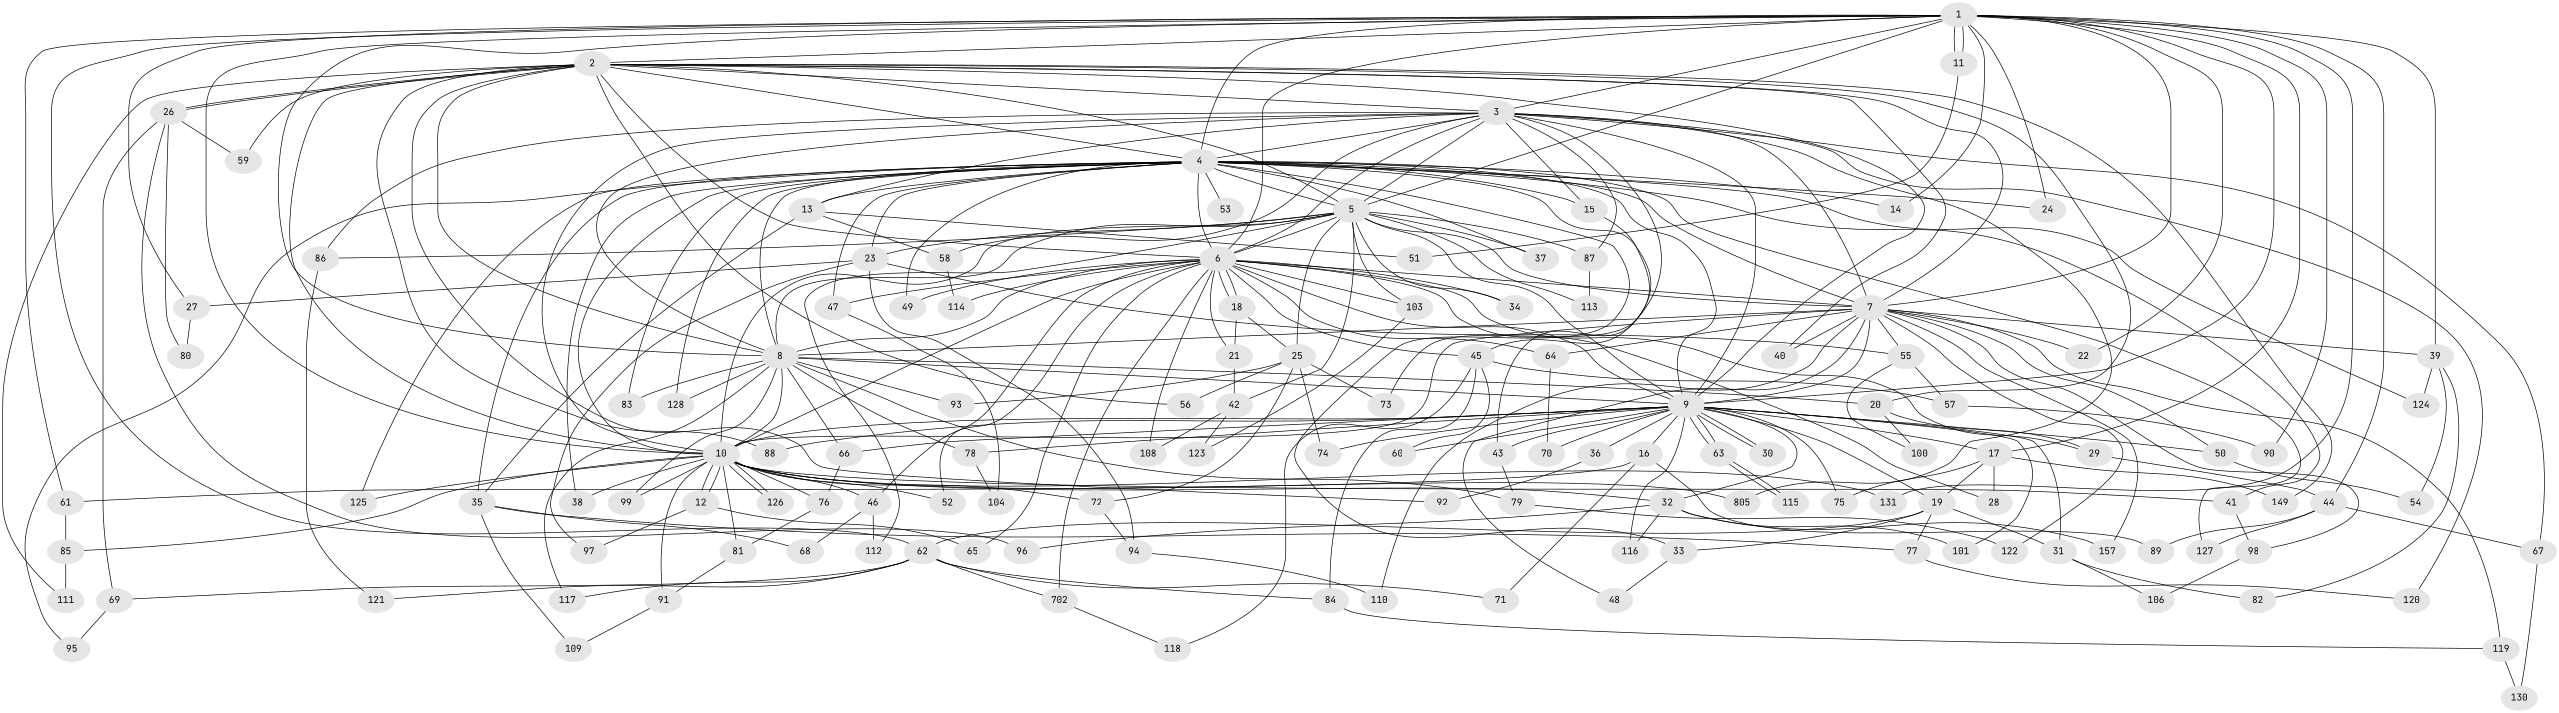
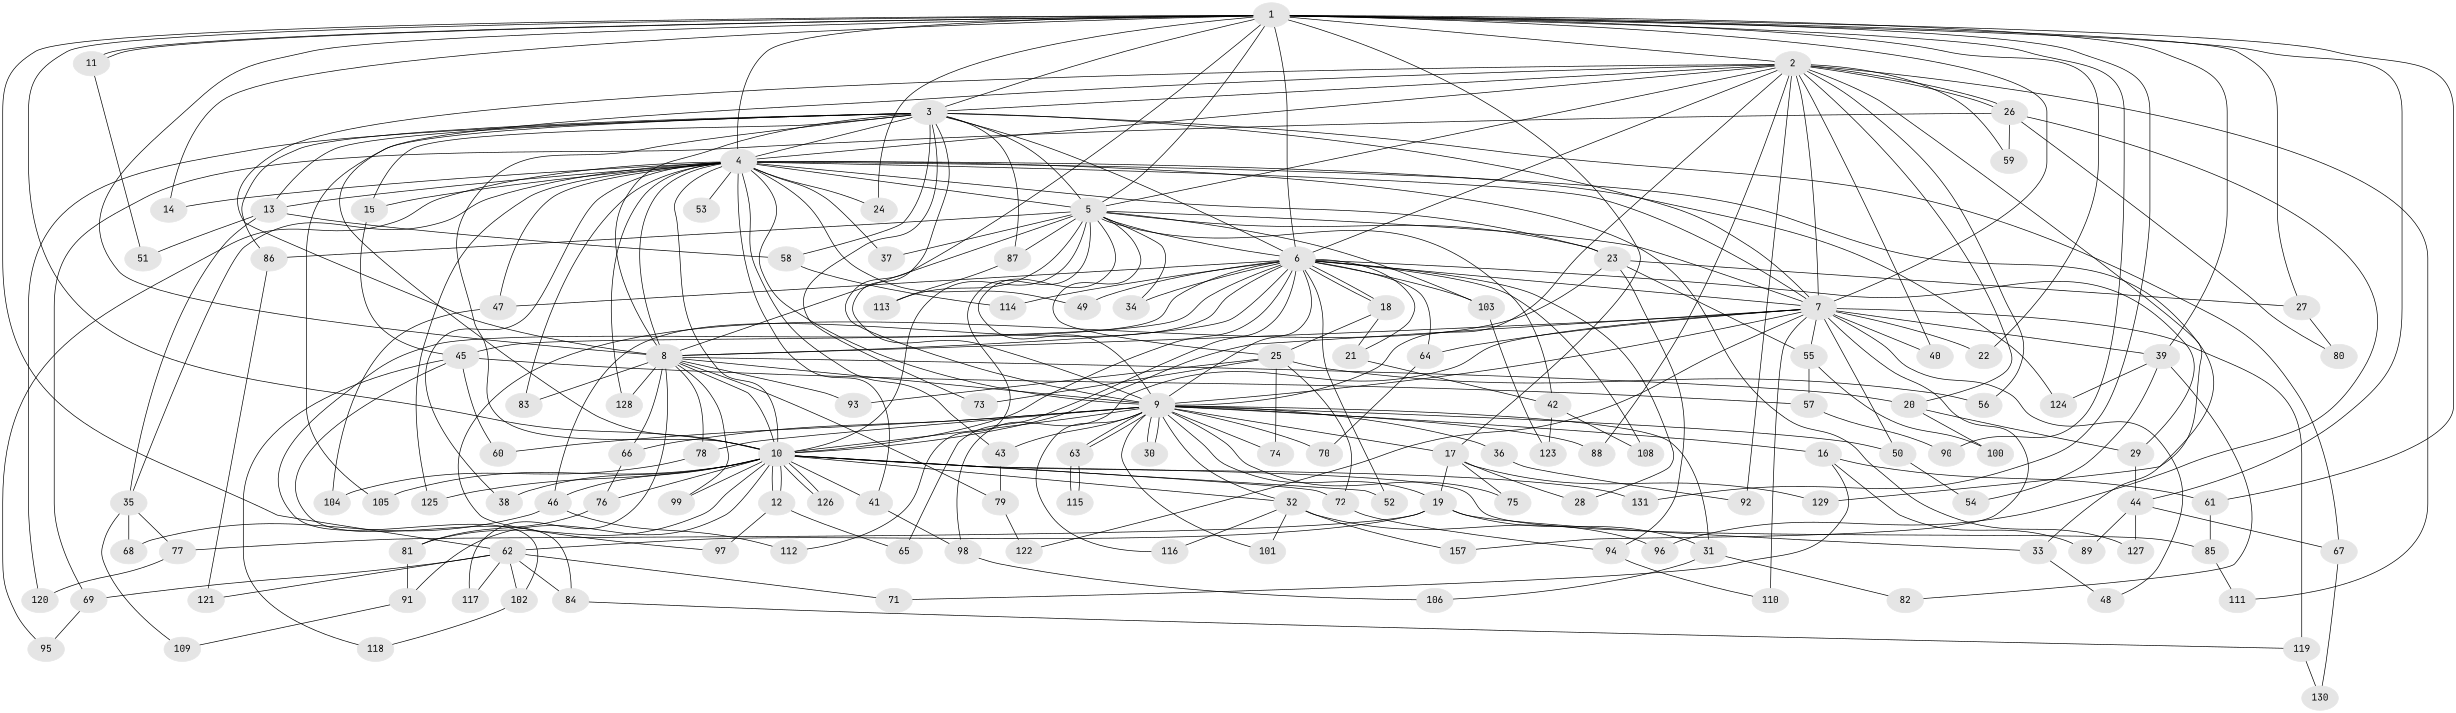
(1199, 212) -> none
(1742, 503) -> (381, 503)
(2280, 503) -> (1821, 503)
(1059, 601) -> (519, 601)
